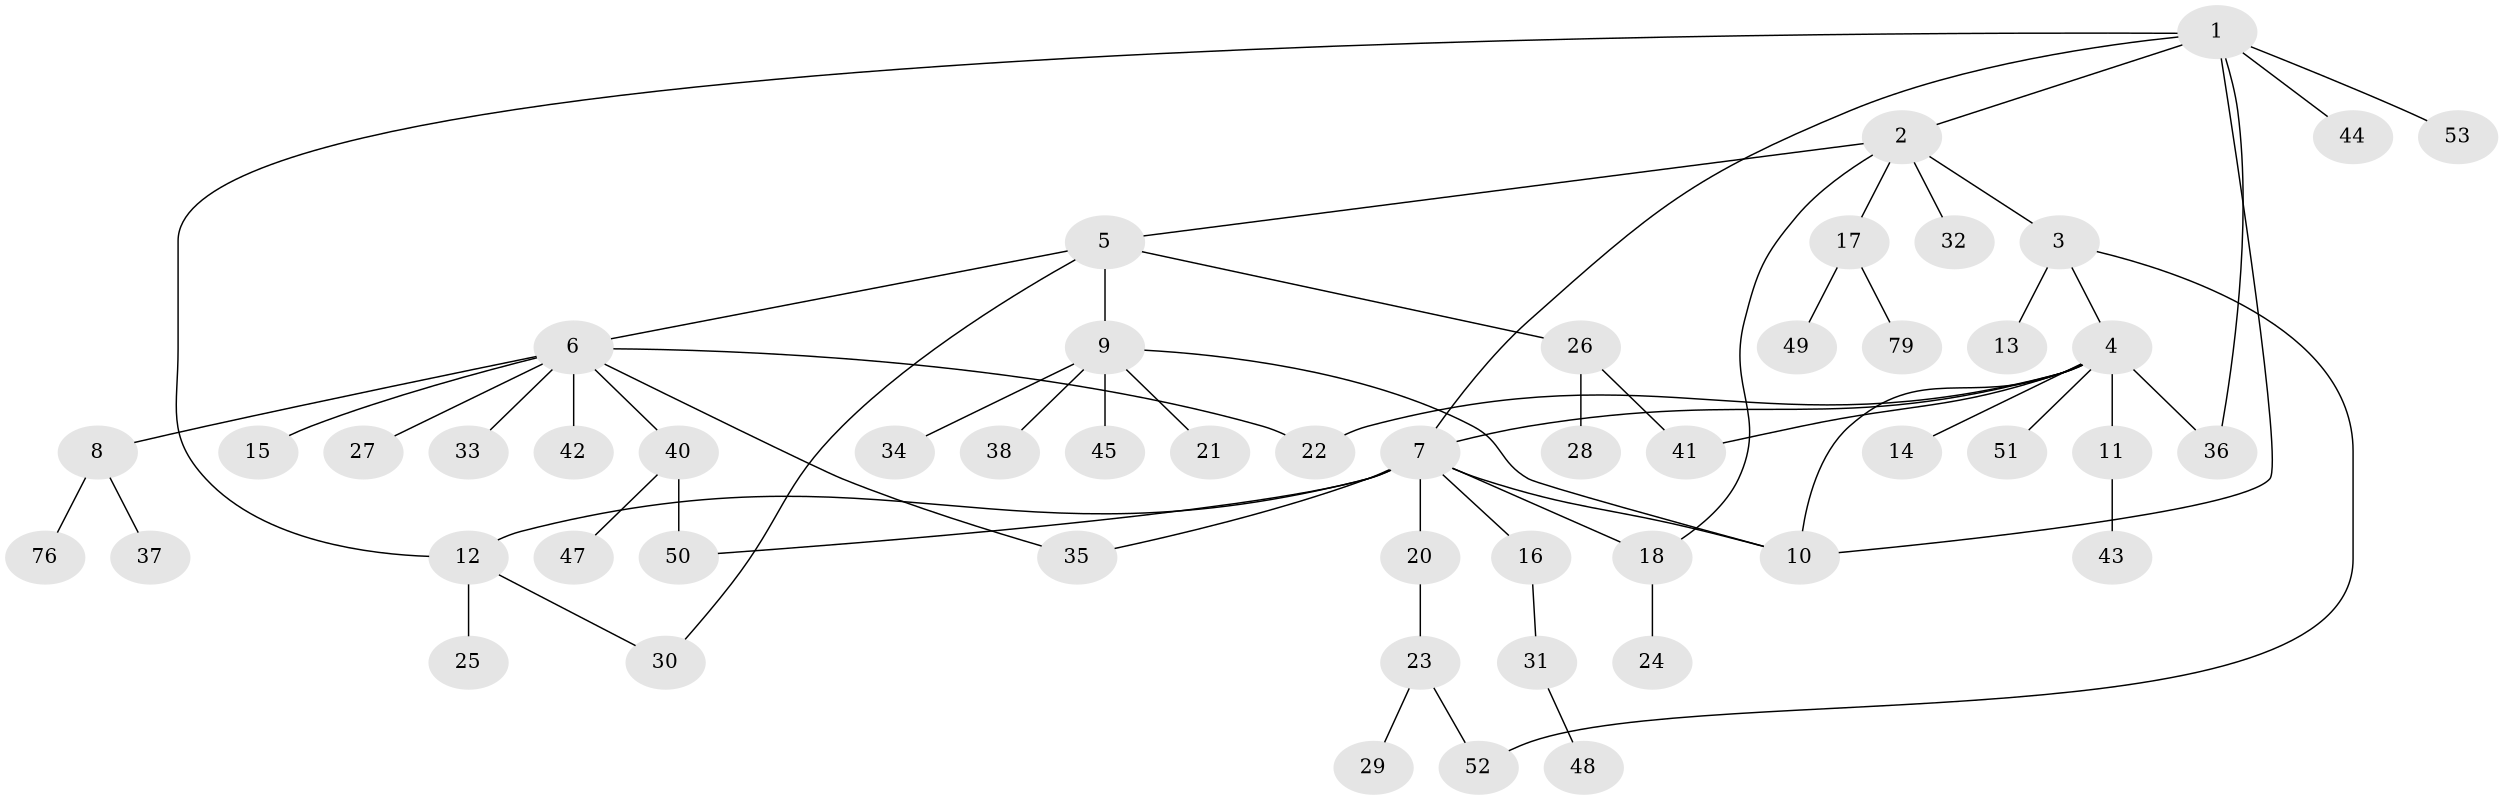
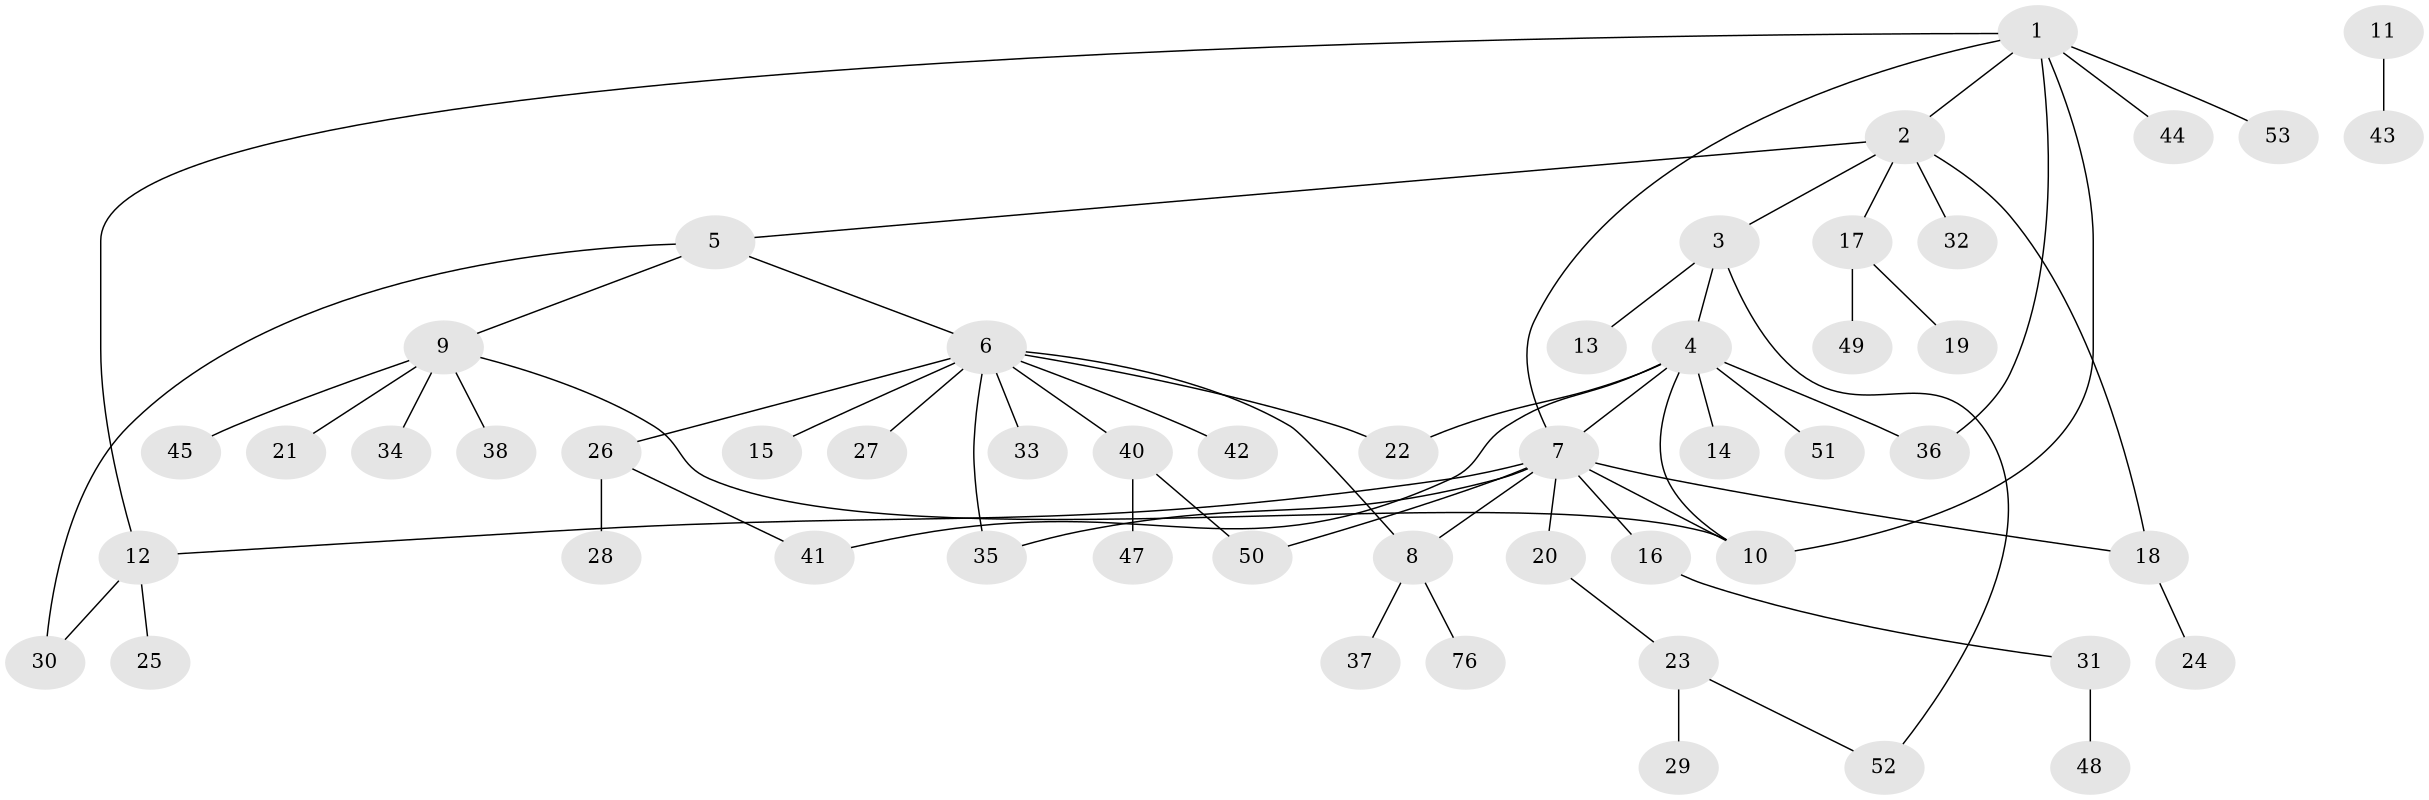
(1343, 295) -> (794, 400)
(1902, 347) -> (1957, 347)
(2112, 400) -> none
none -> (1488, 503)
